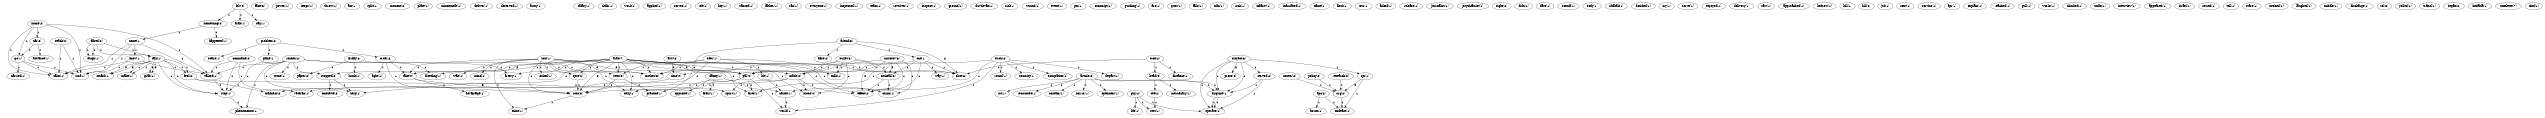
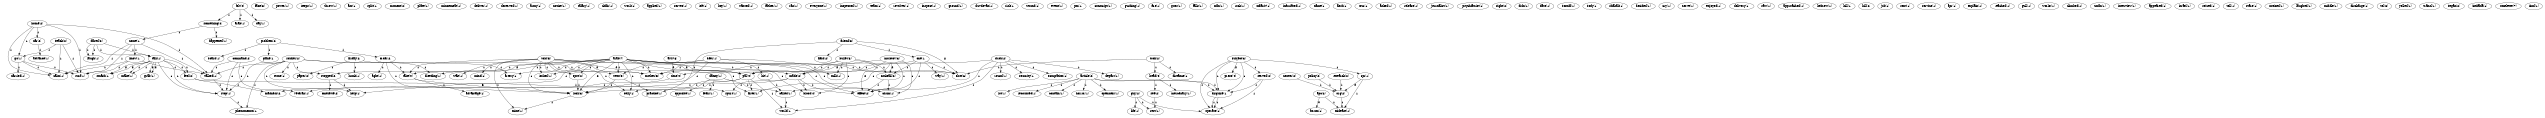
none -> (559, 6)
(28, 49) -> (41, 52)
(546, 59) -> (546, 59)
none -> (581, 65)
(1319, 103) -> (1319, 103)
